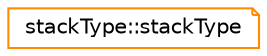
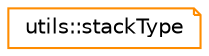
(134, 28) -> (104, 28)
